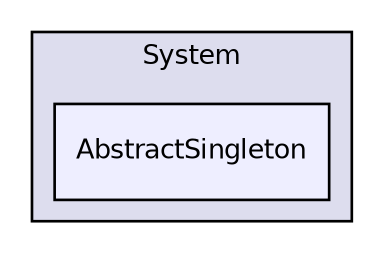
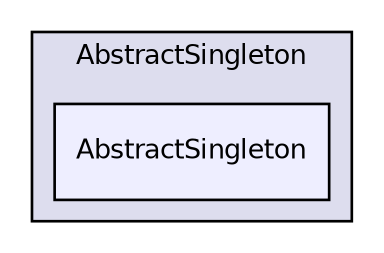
(192, 57) -> (192, 57)
